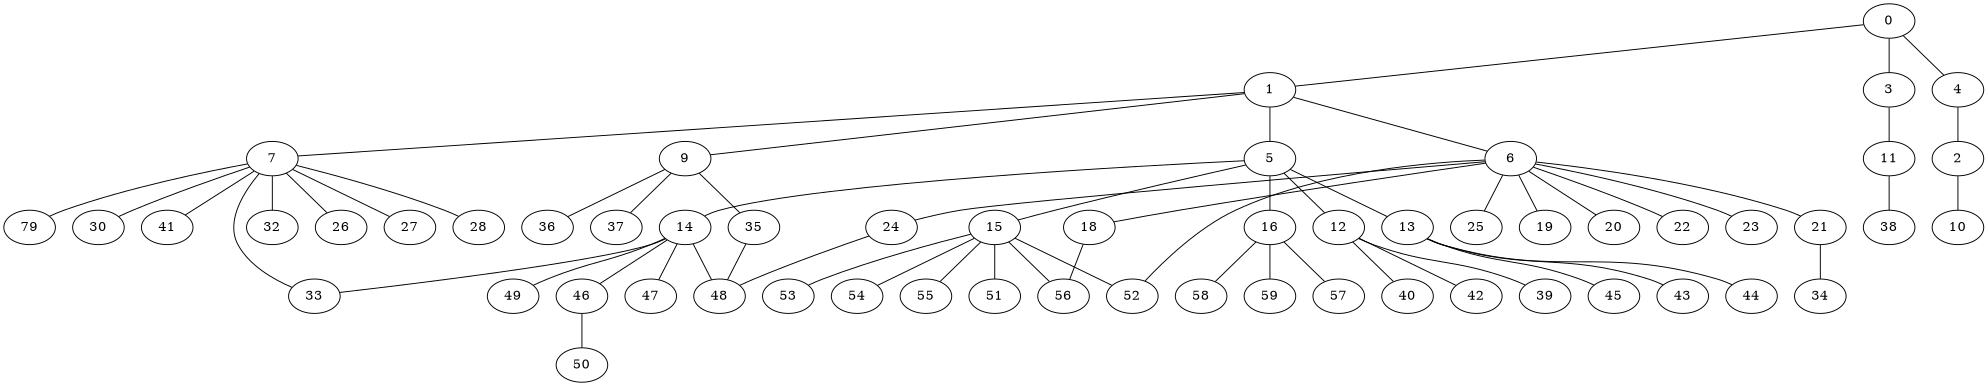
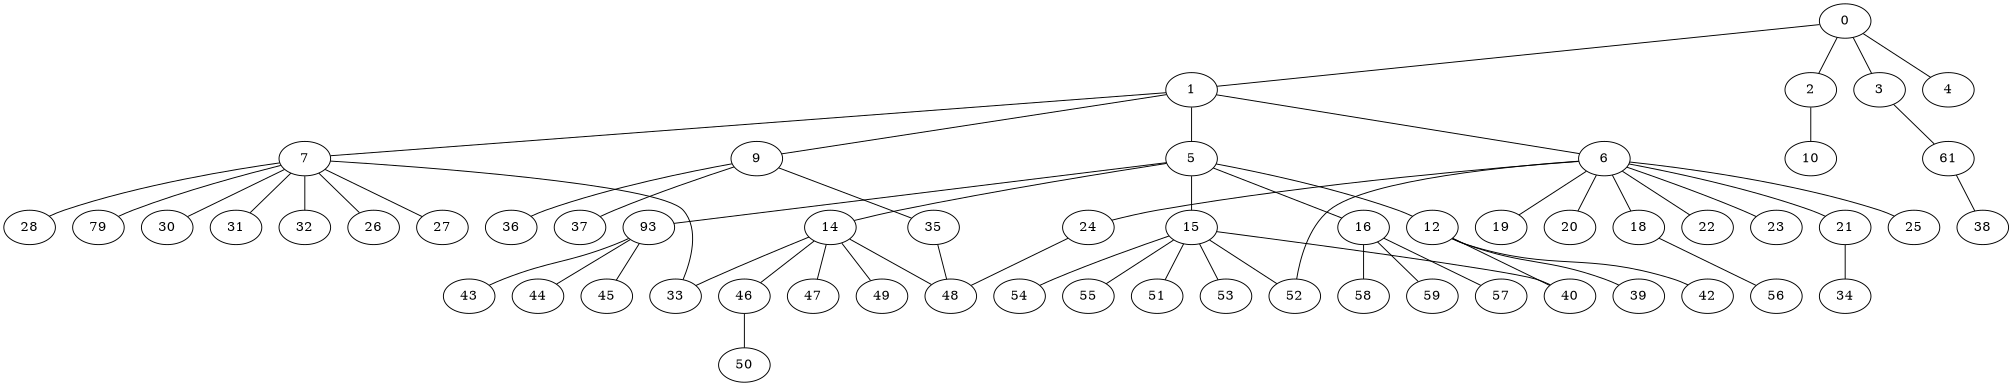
(1958, 124) -> (1828, 55)
(1889, 159) -> (1948, 159)
(167, 227) -> (236, 227)
(1408, 227) -> (649, 227)
(1029, 262) -> (1376, 253)
